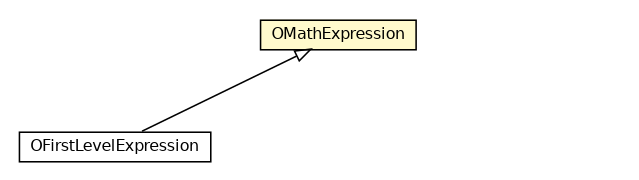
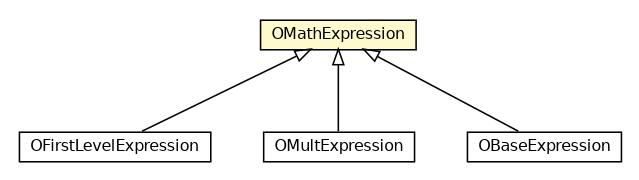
none -> (338, 146)
none -> (544, 146)
